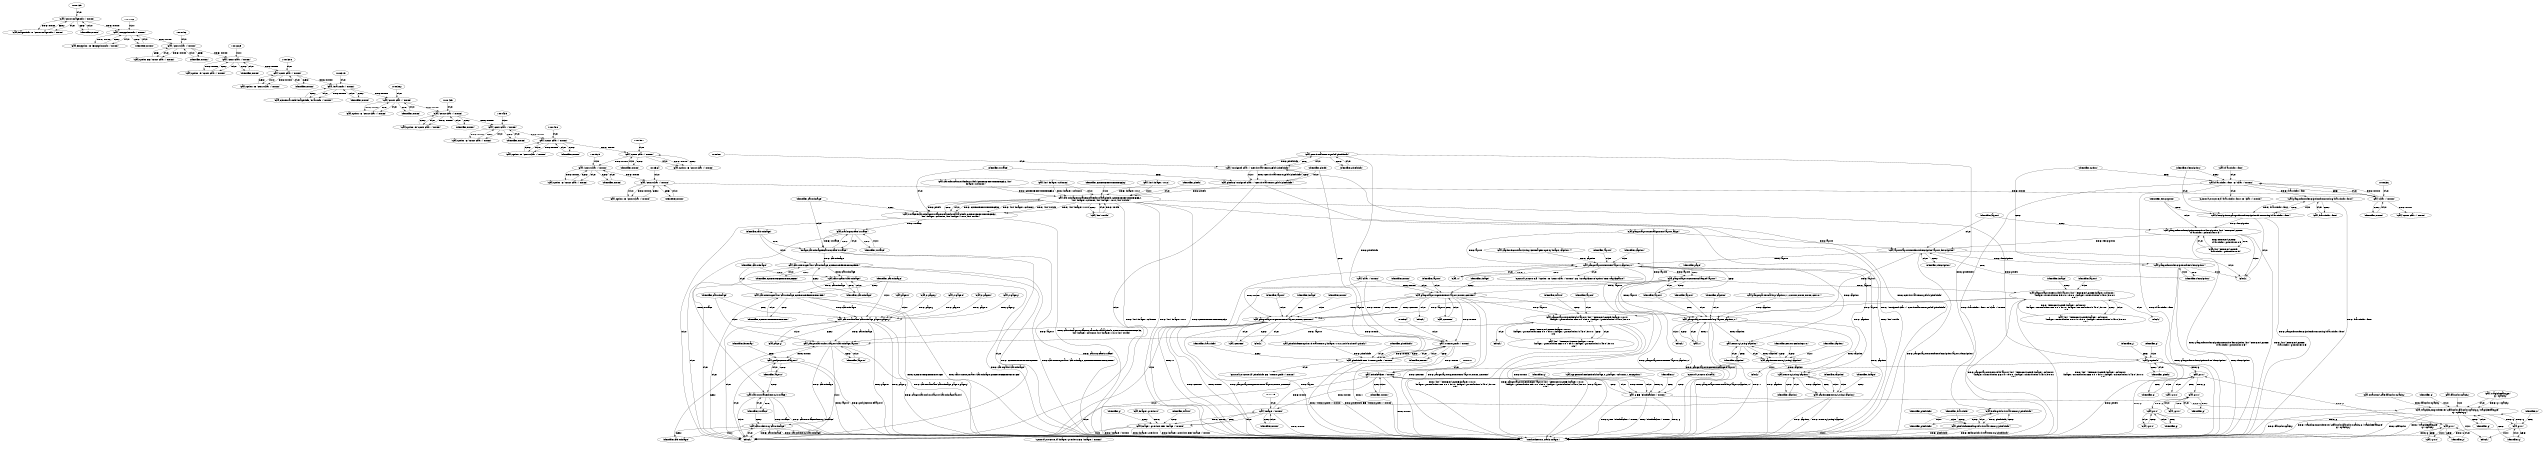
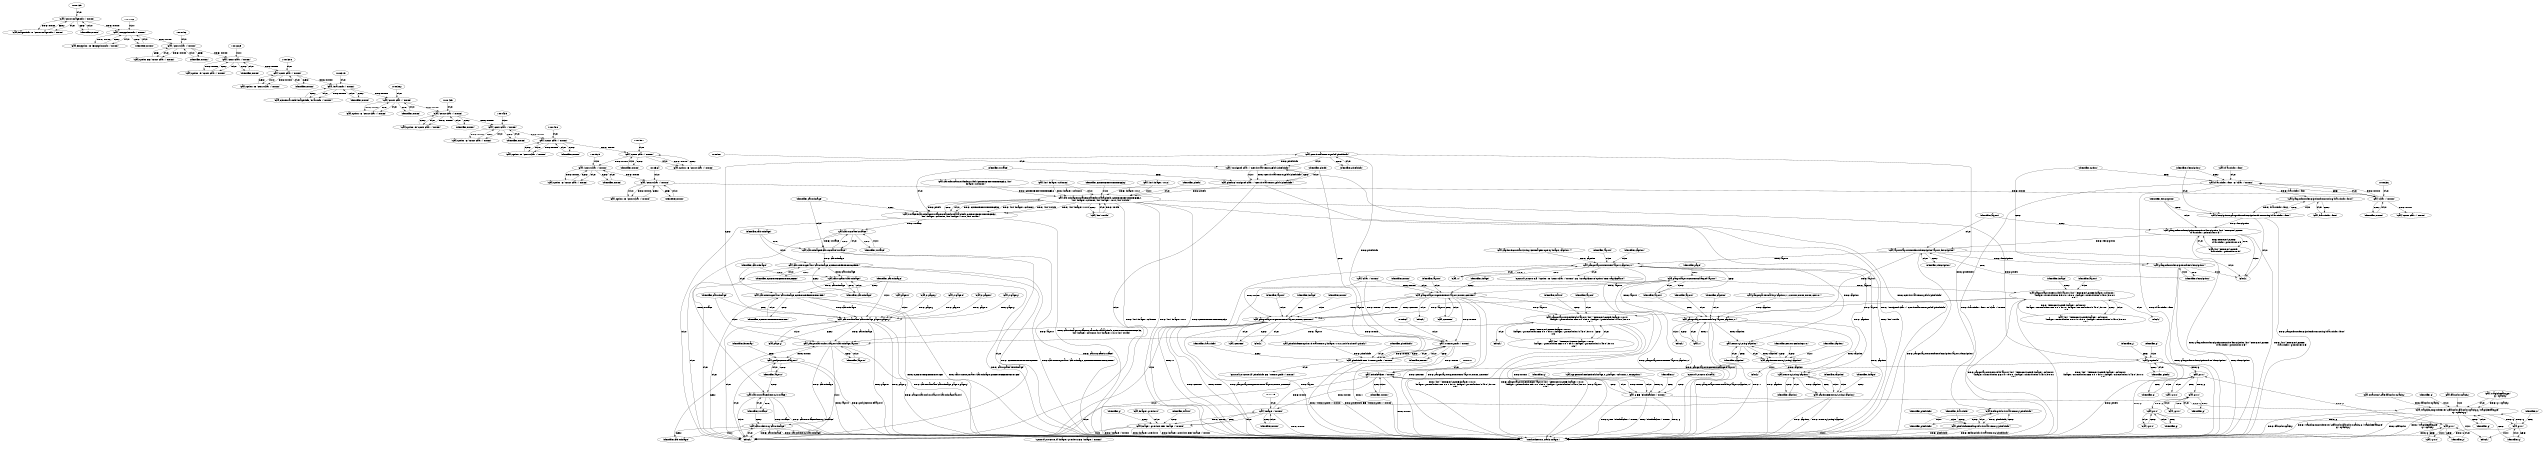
(1298, 162) -> (890, 160)
(2231, 199) -> none
(853, 232) -> (853, 232)
(1654, 232) -> none
(824, 250) -> (824, 250)
(1661, 269) -> none
(1008, 367) -> (1008, 367)
(1158, 419) -> (1158, 419)
(2261, 424) -> none
